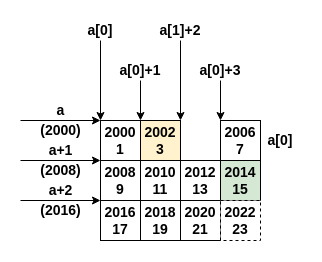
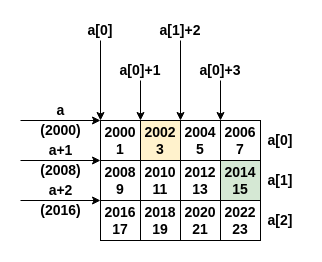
none -> (201, 141)
none -> (281, 181)
(241, 221) -> (241, 221)
none -> (281, 221)
